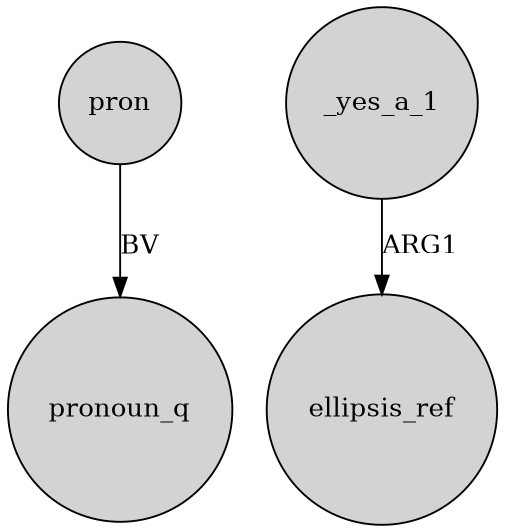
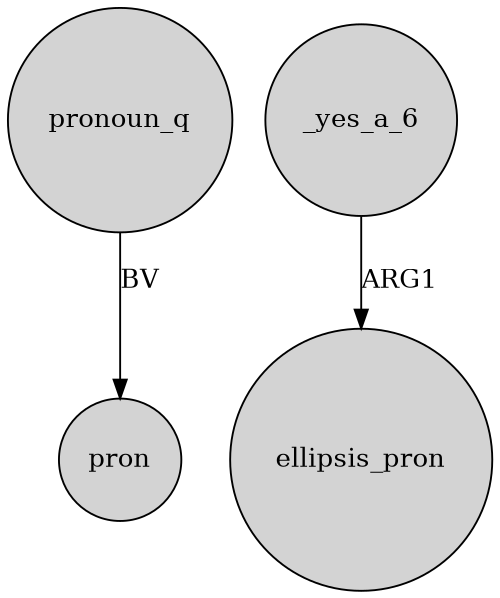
(382, 103) -> (361, 120)
(120, 221) -> (120, 306)
(382, 410) -> (361, 460)
